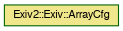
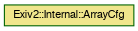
(61, 15) -> (69, 15)
